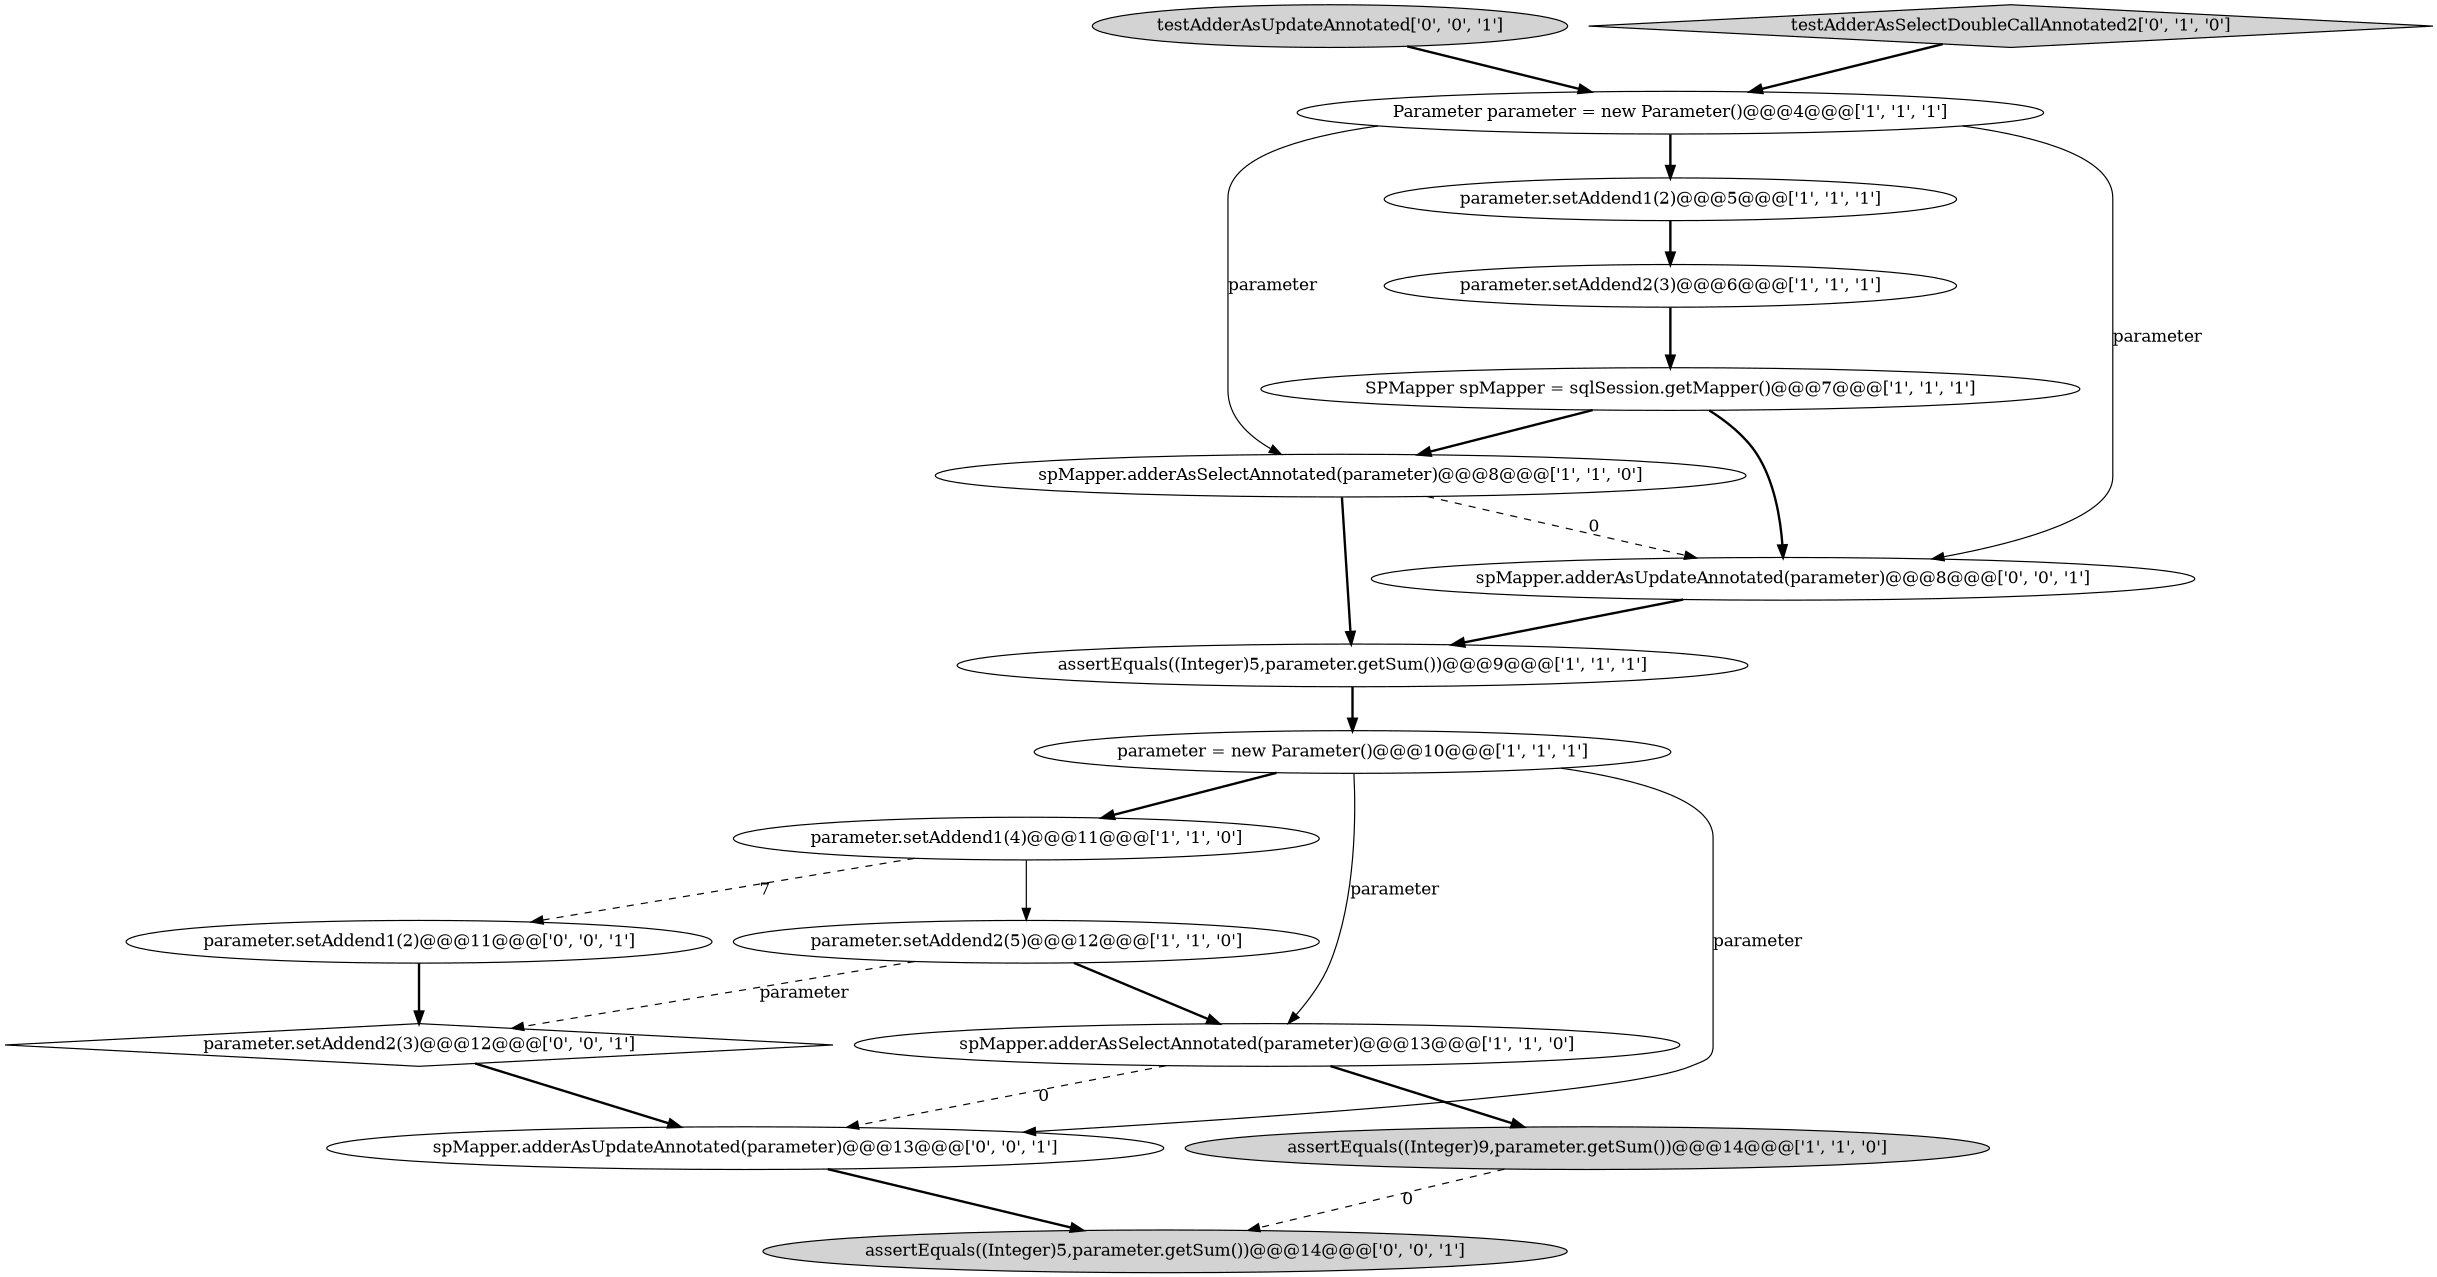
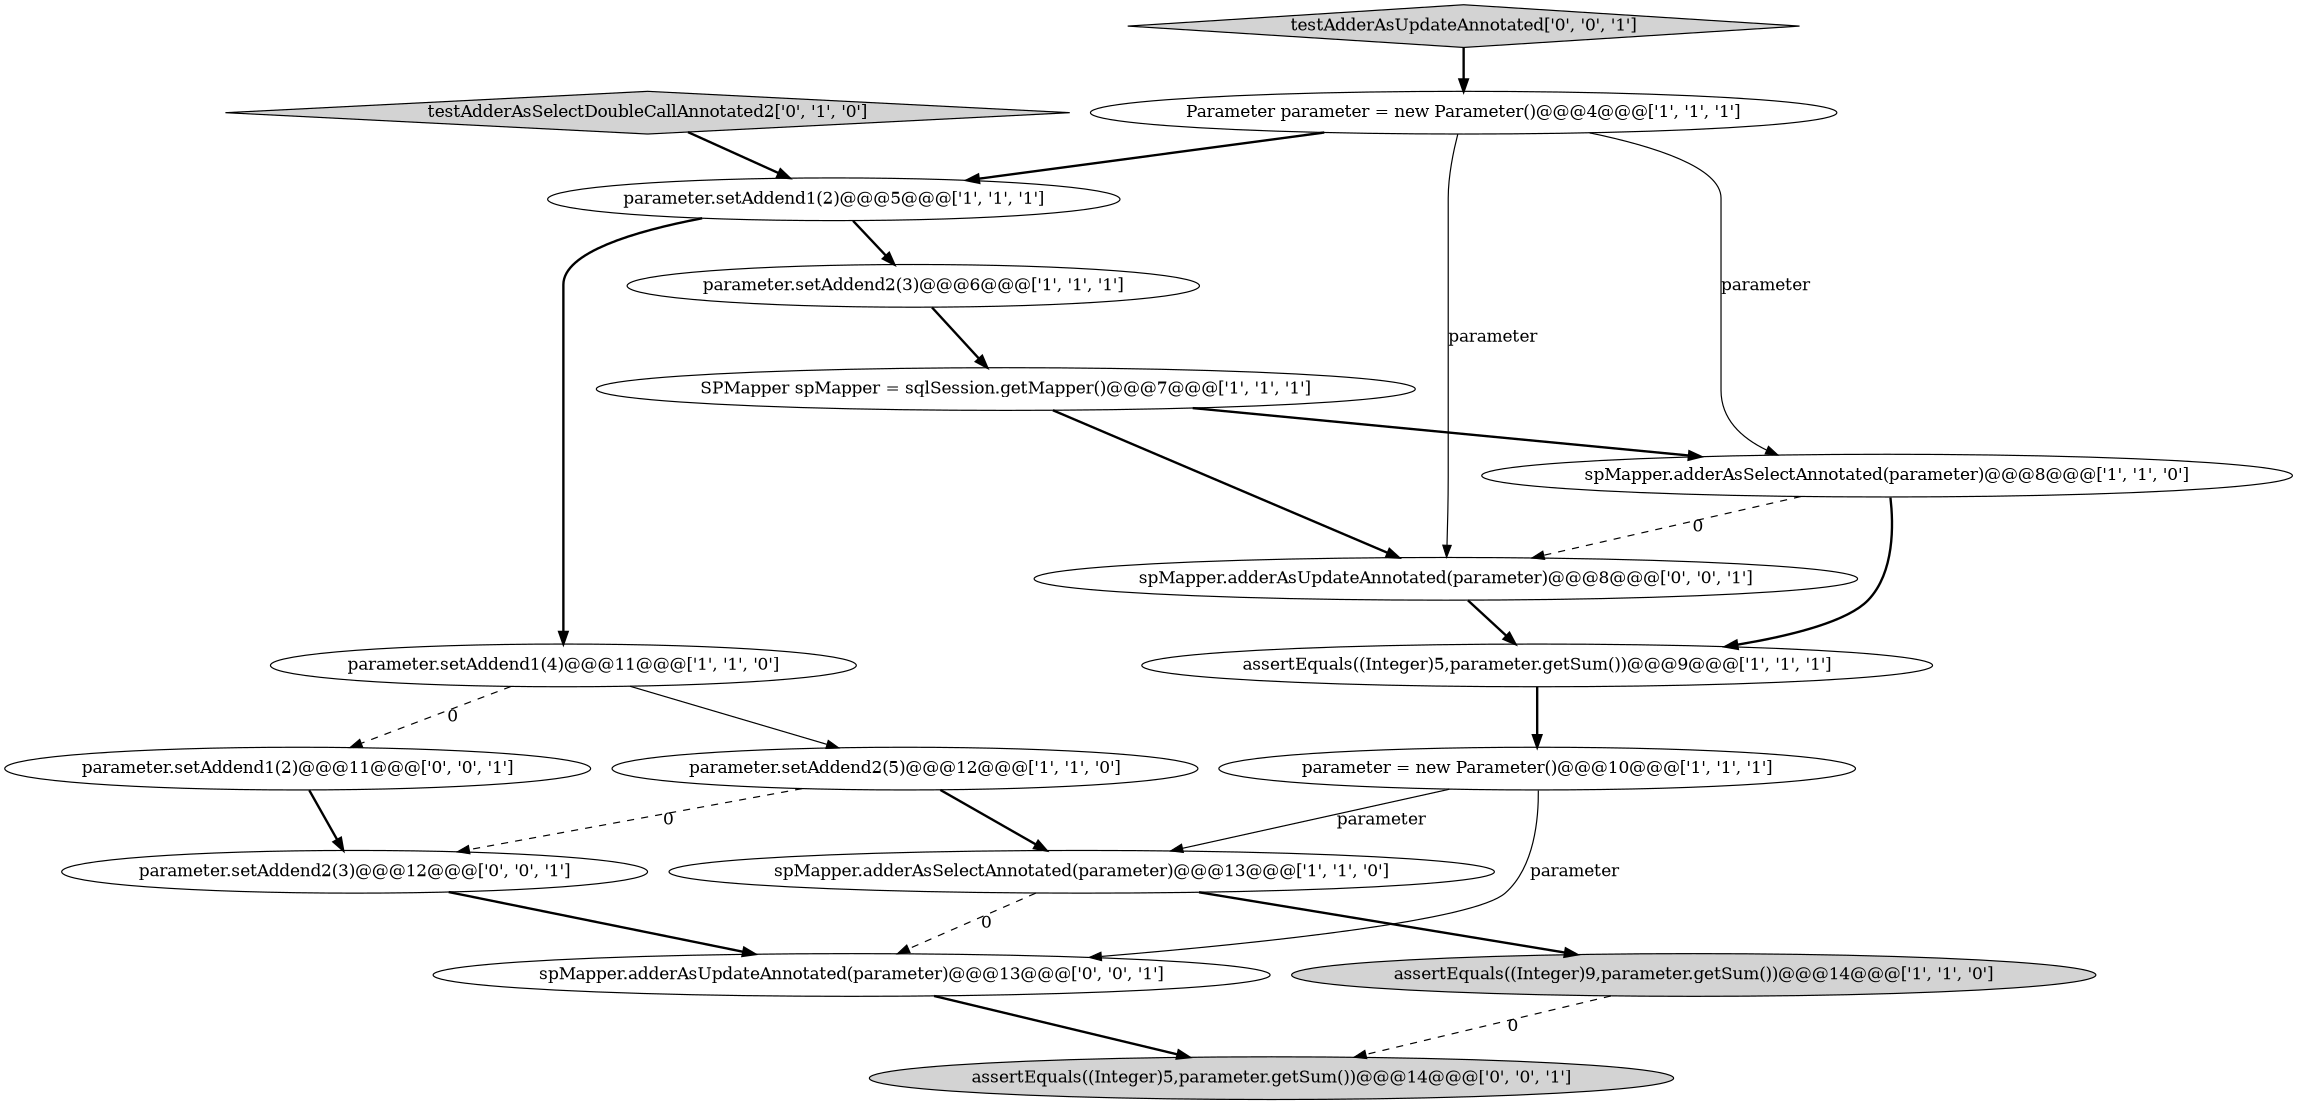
(1330, 26) -> (1464, 26)
(1852, 67) -> (733, 153)
(1195, 794) -> (563, 378)
(765, 890) -> (453, 717)
(805, 993) -> (669, 820)
(419, 1045) -> (355, 872)
